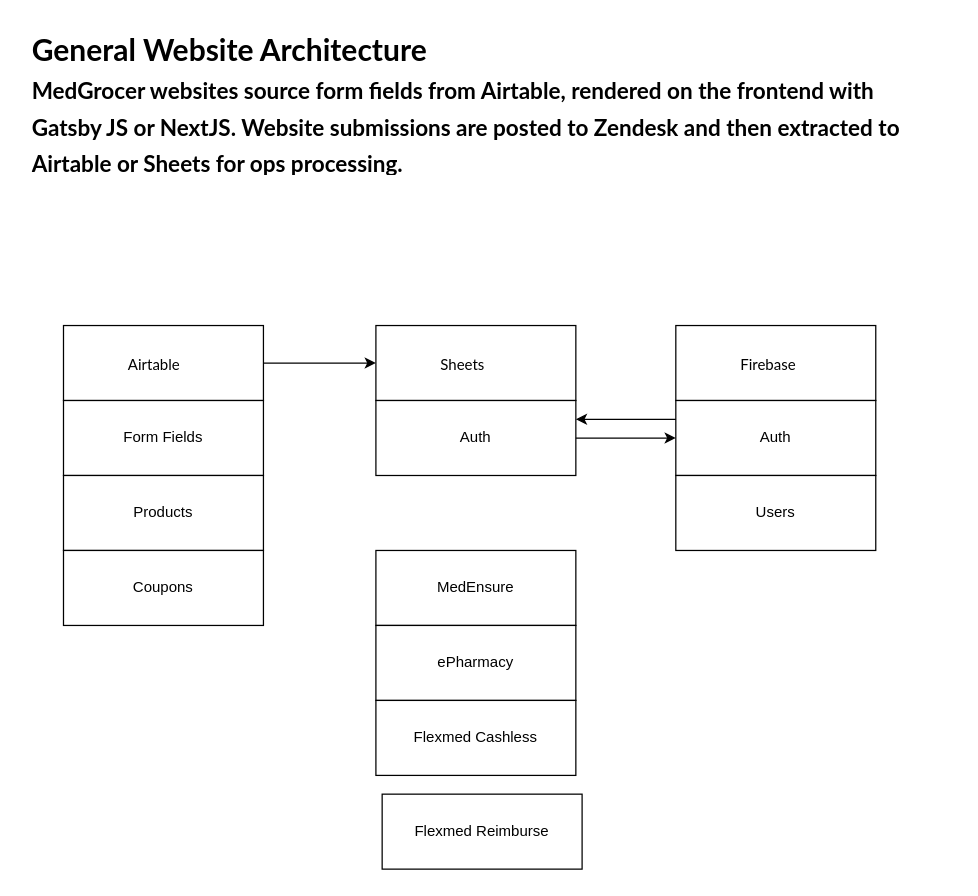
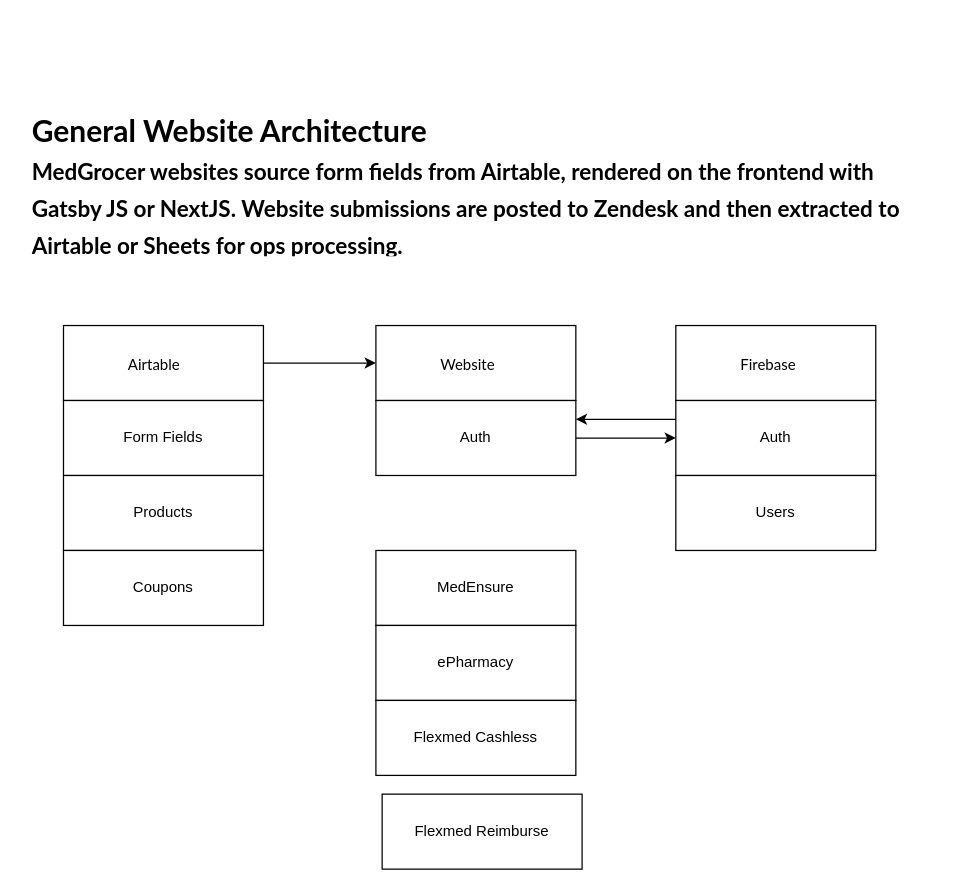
(488, 101) -> (488, 182)
(478, 363) -> (482, 363)
